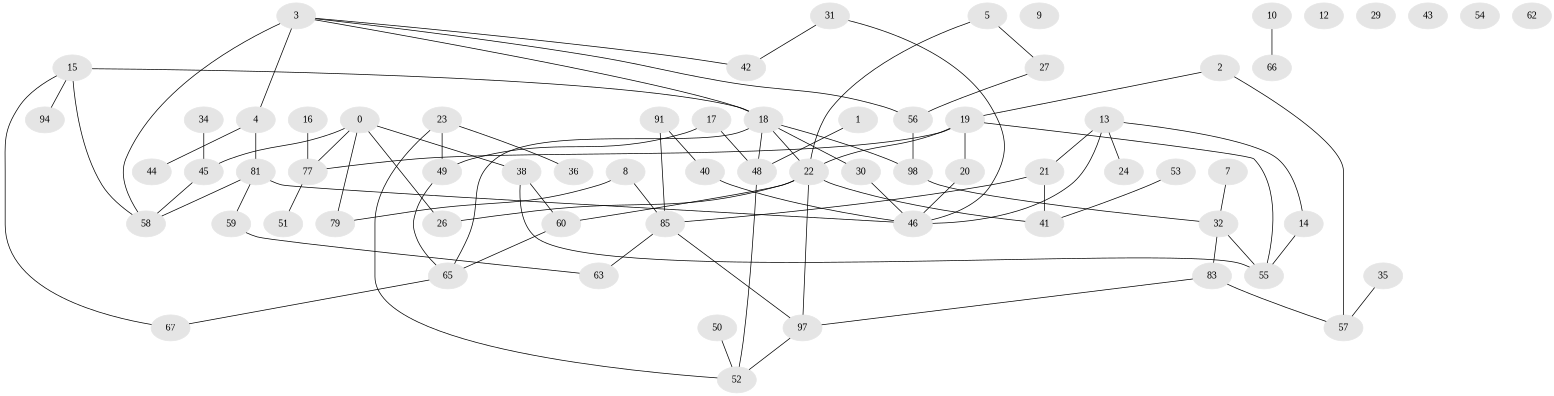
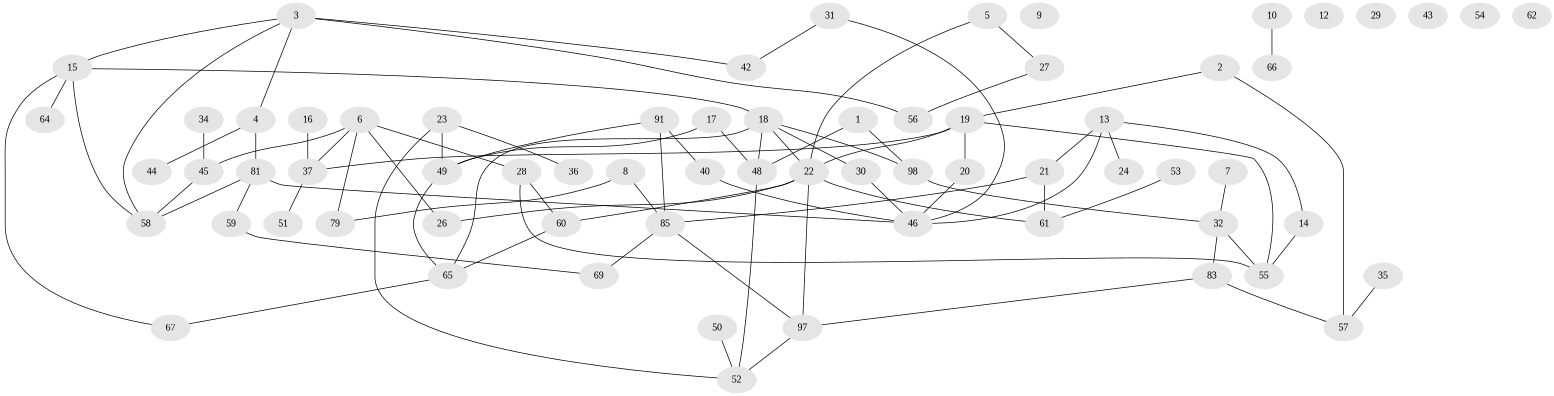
(533, 60) -> (182, 35)
(45, 120) -> (45, 120)
(360, 120) -> (360, 120)
none -> (567, 136)
(913, 146) -> (890, 150)
(308, 172) -> (308, 172)
(522, 172) -> (522, 172)
(1044, 224) -> (1044, 224)
(599, 276) -> (599, 276)
